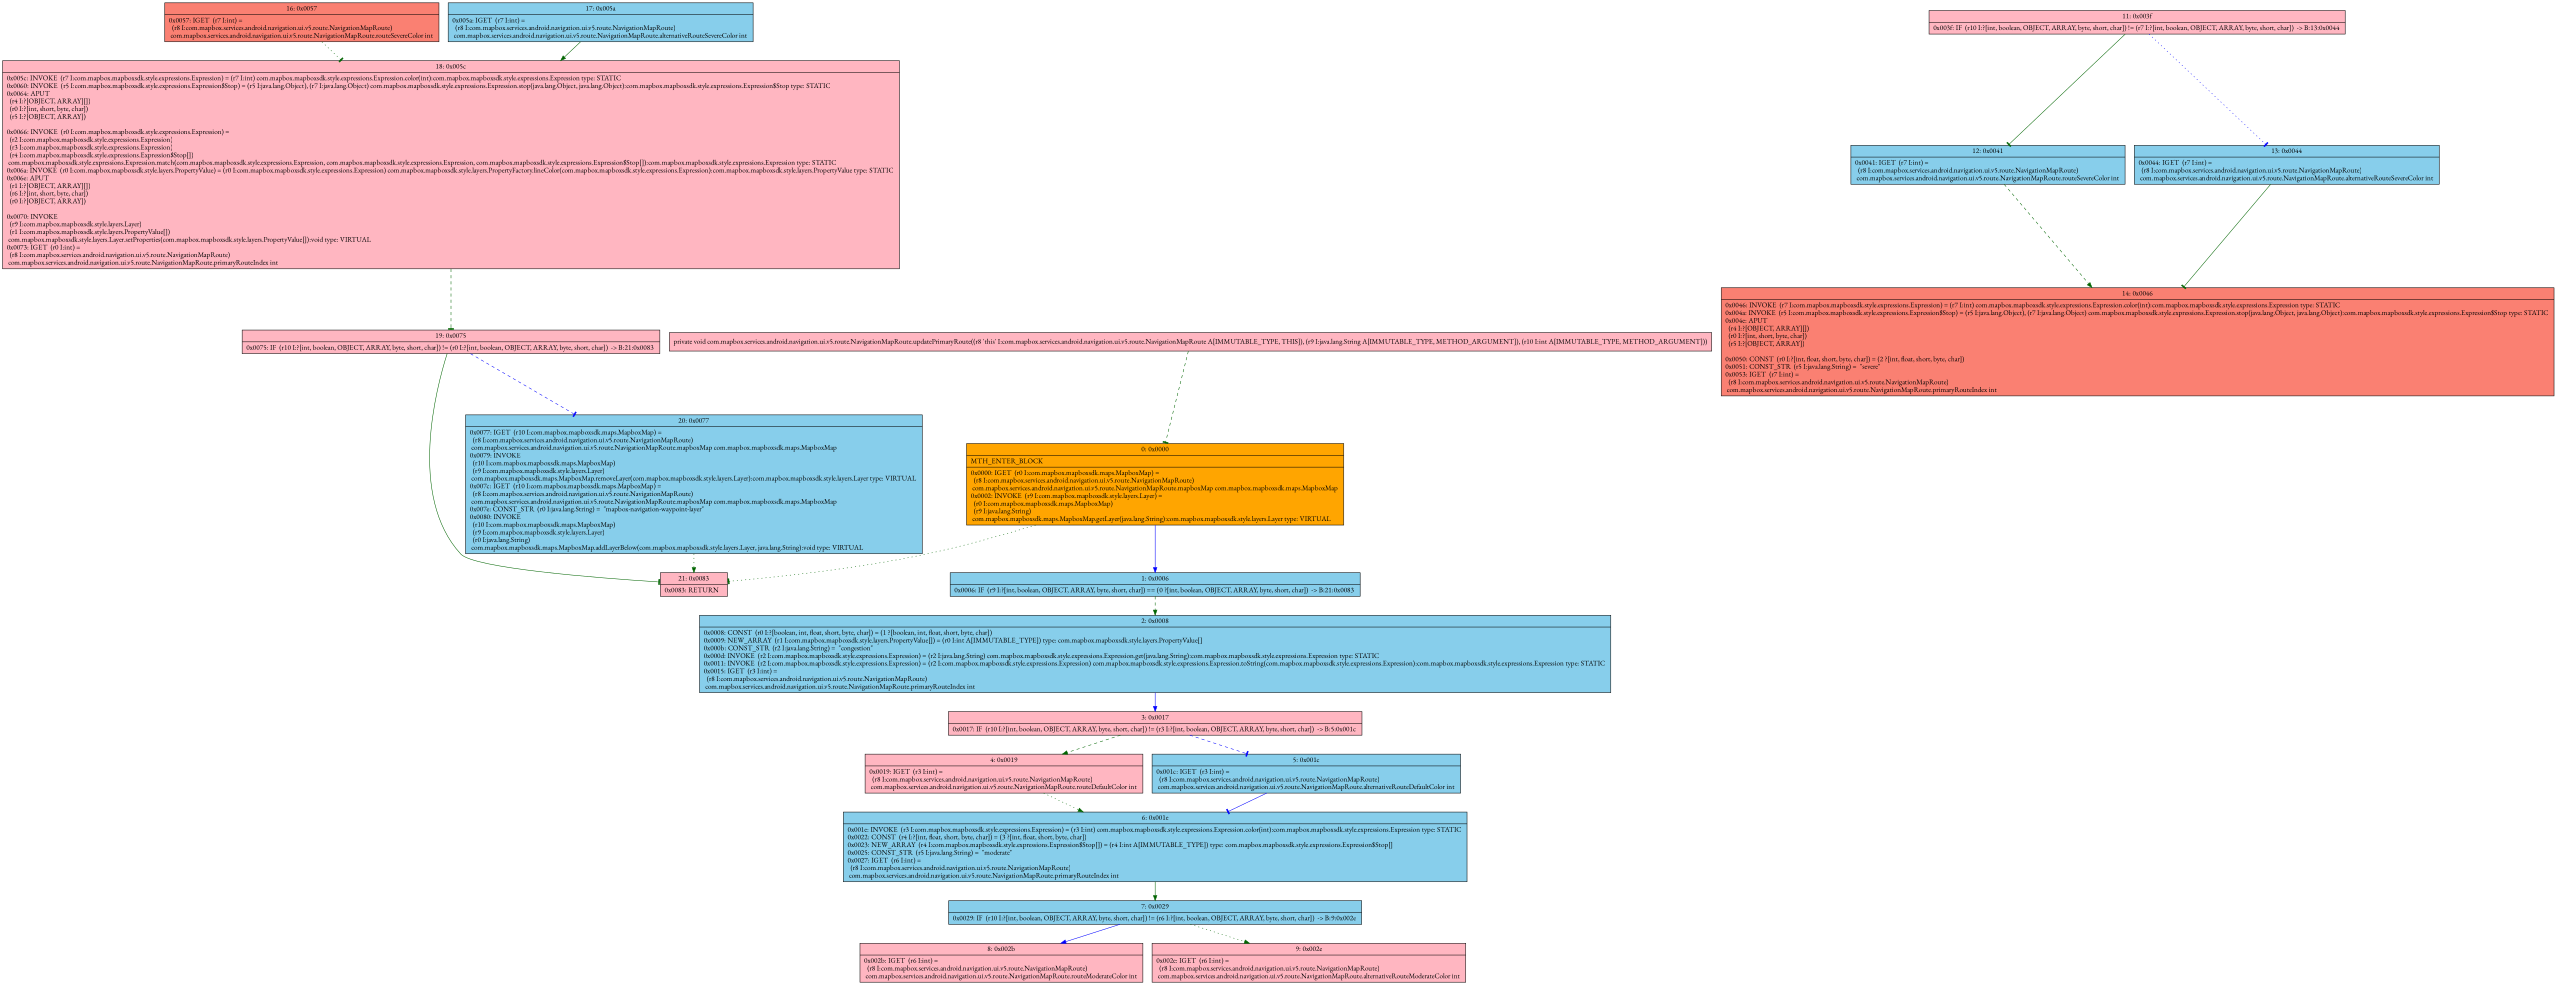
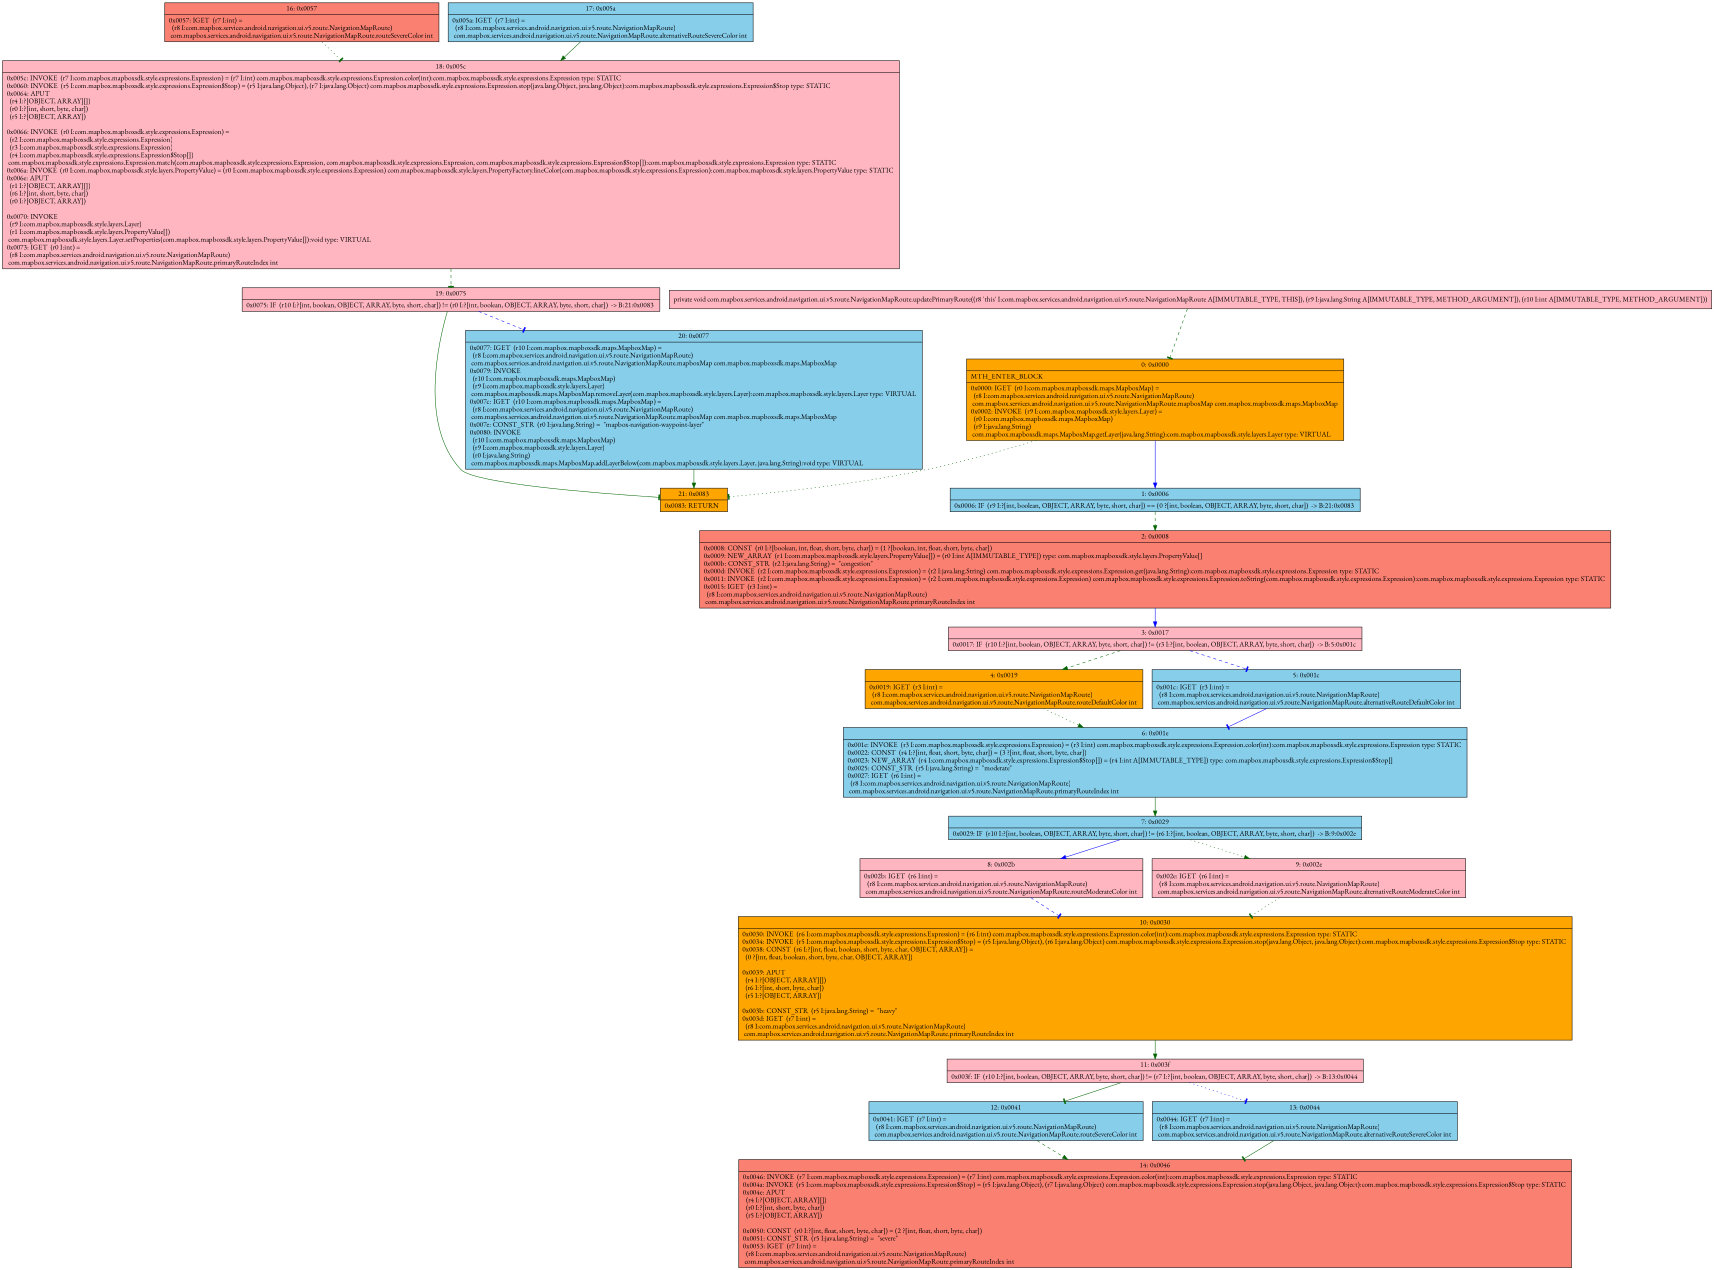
(694, 561) -> (694, 476)
(694, 585) -> (694, 500)
(1155, 654) -> (1155, 569)
(1004, 774) -> (1004, 689)
none -> (1155, 978)
